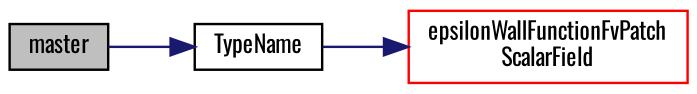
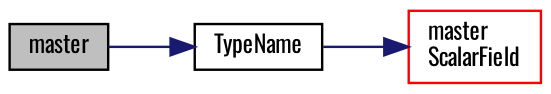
(548, 47) -> (475, 47)
